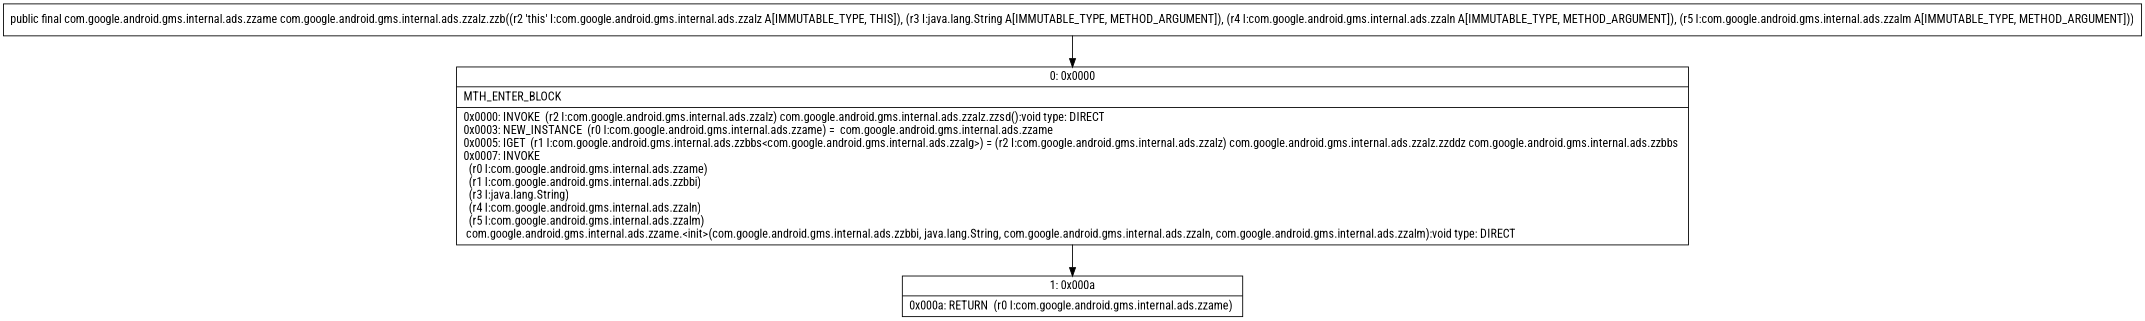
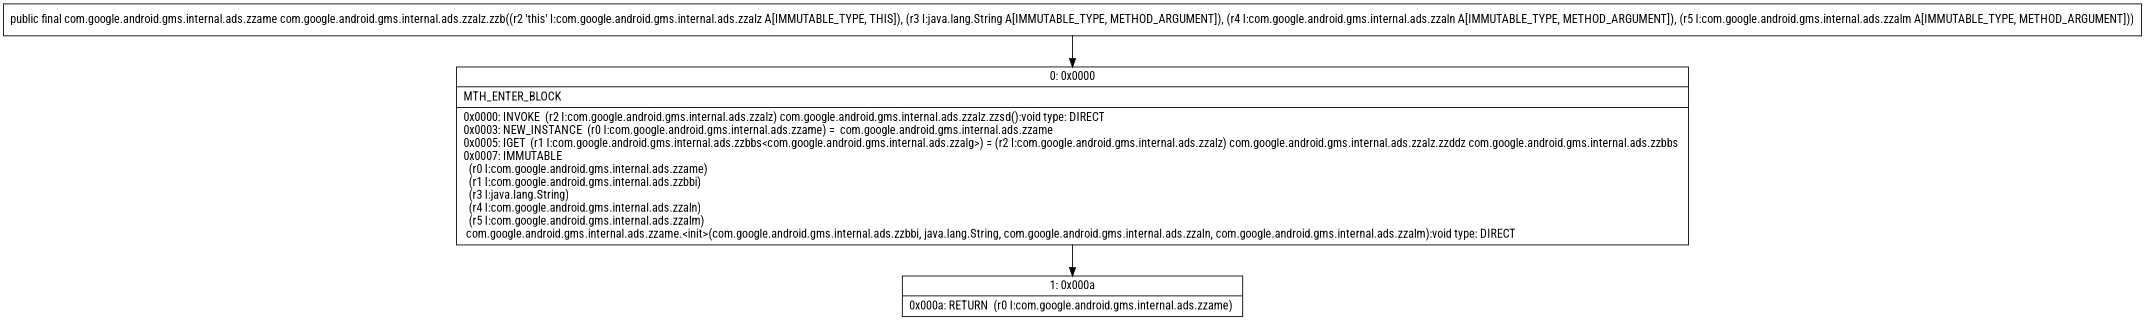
(505, 156) -> (516, 156)
